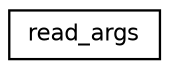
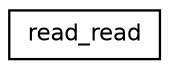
(85, 35) -> (85, 35)
